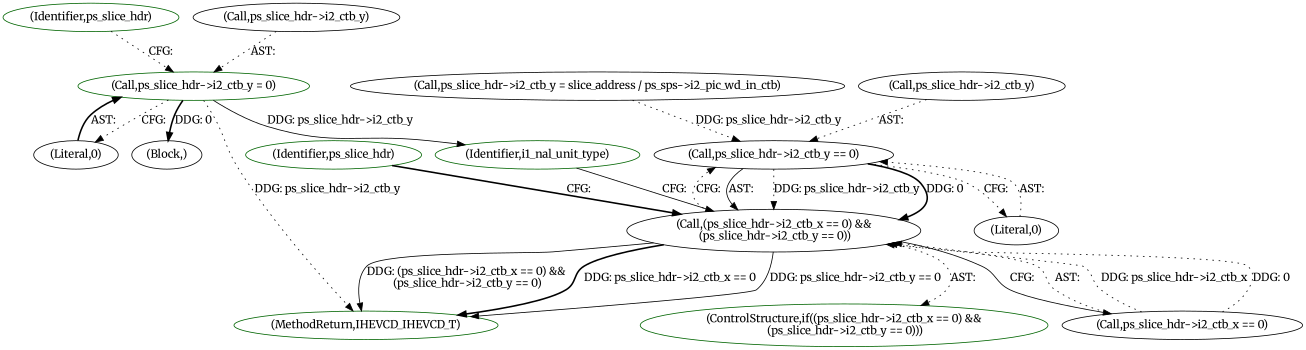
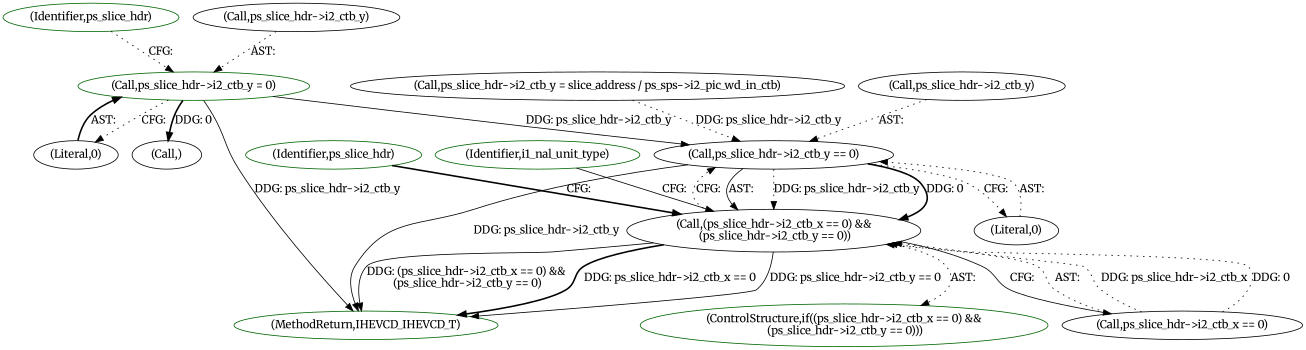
(332, 138) -> (477, 121)
(167, 155) -> (167, 155)
none -> (495, 203)
(266, 209) -> (266, 209)
